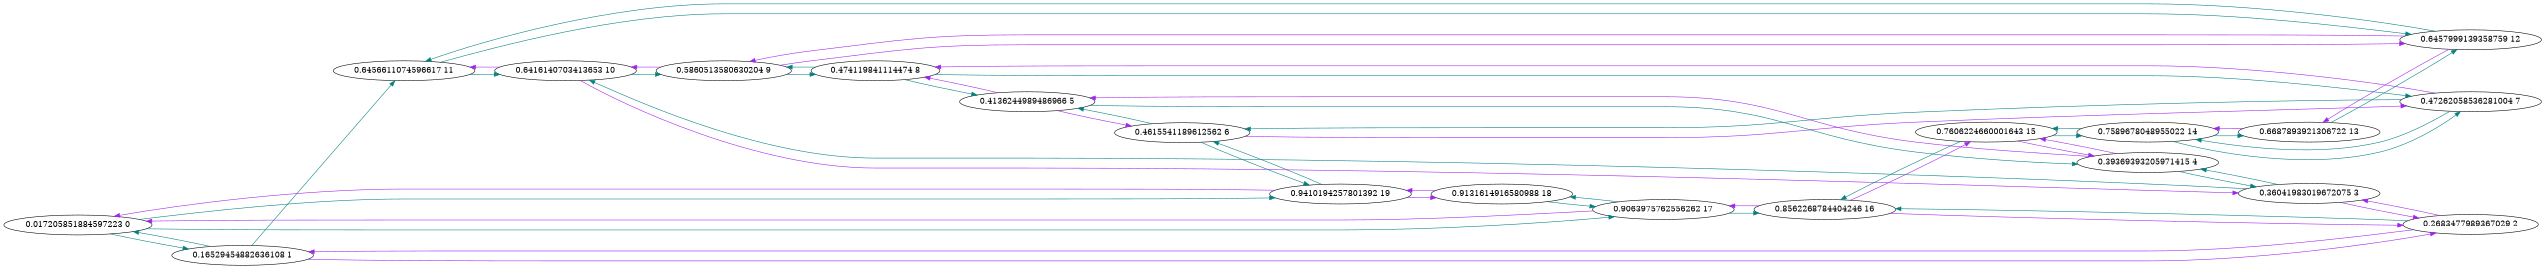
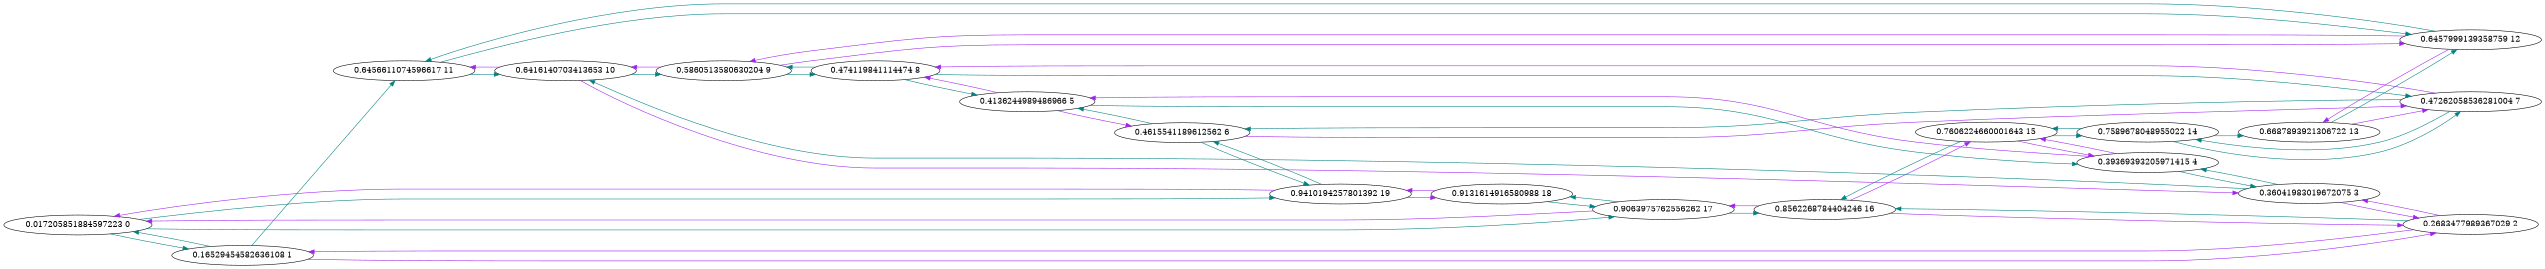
(2231, 128) -> (2387, 117)
(243, 255) -> (243, 255)
